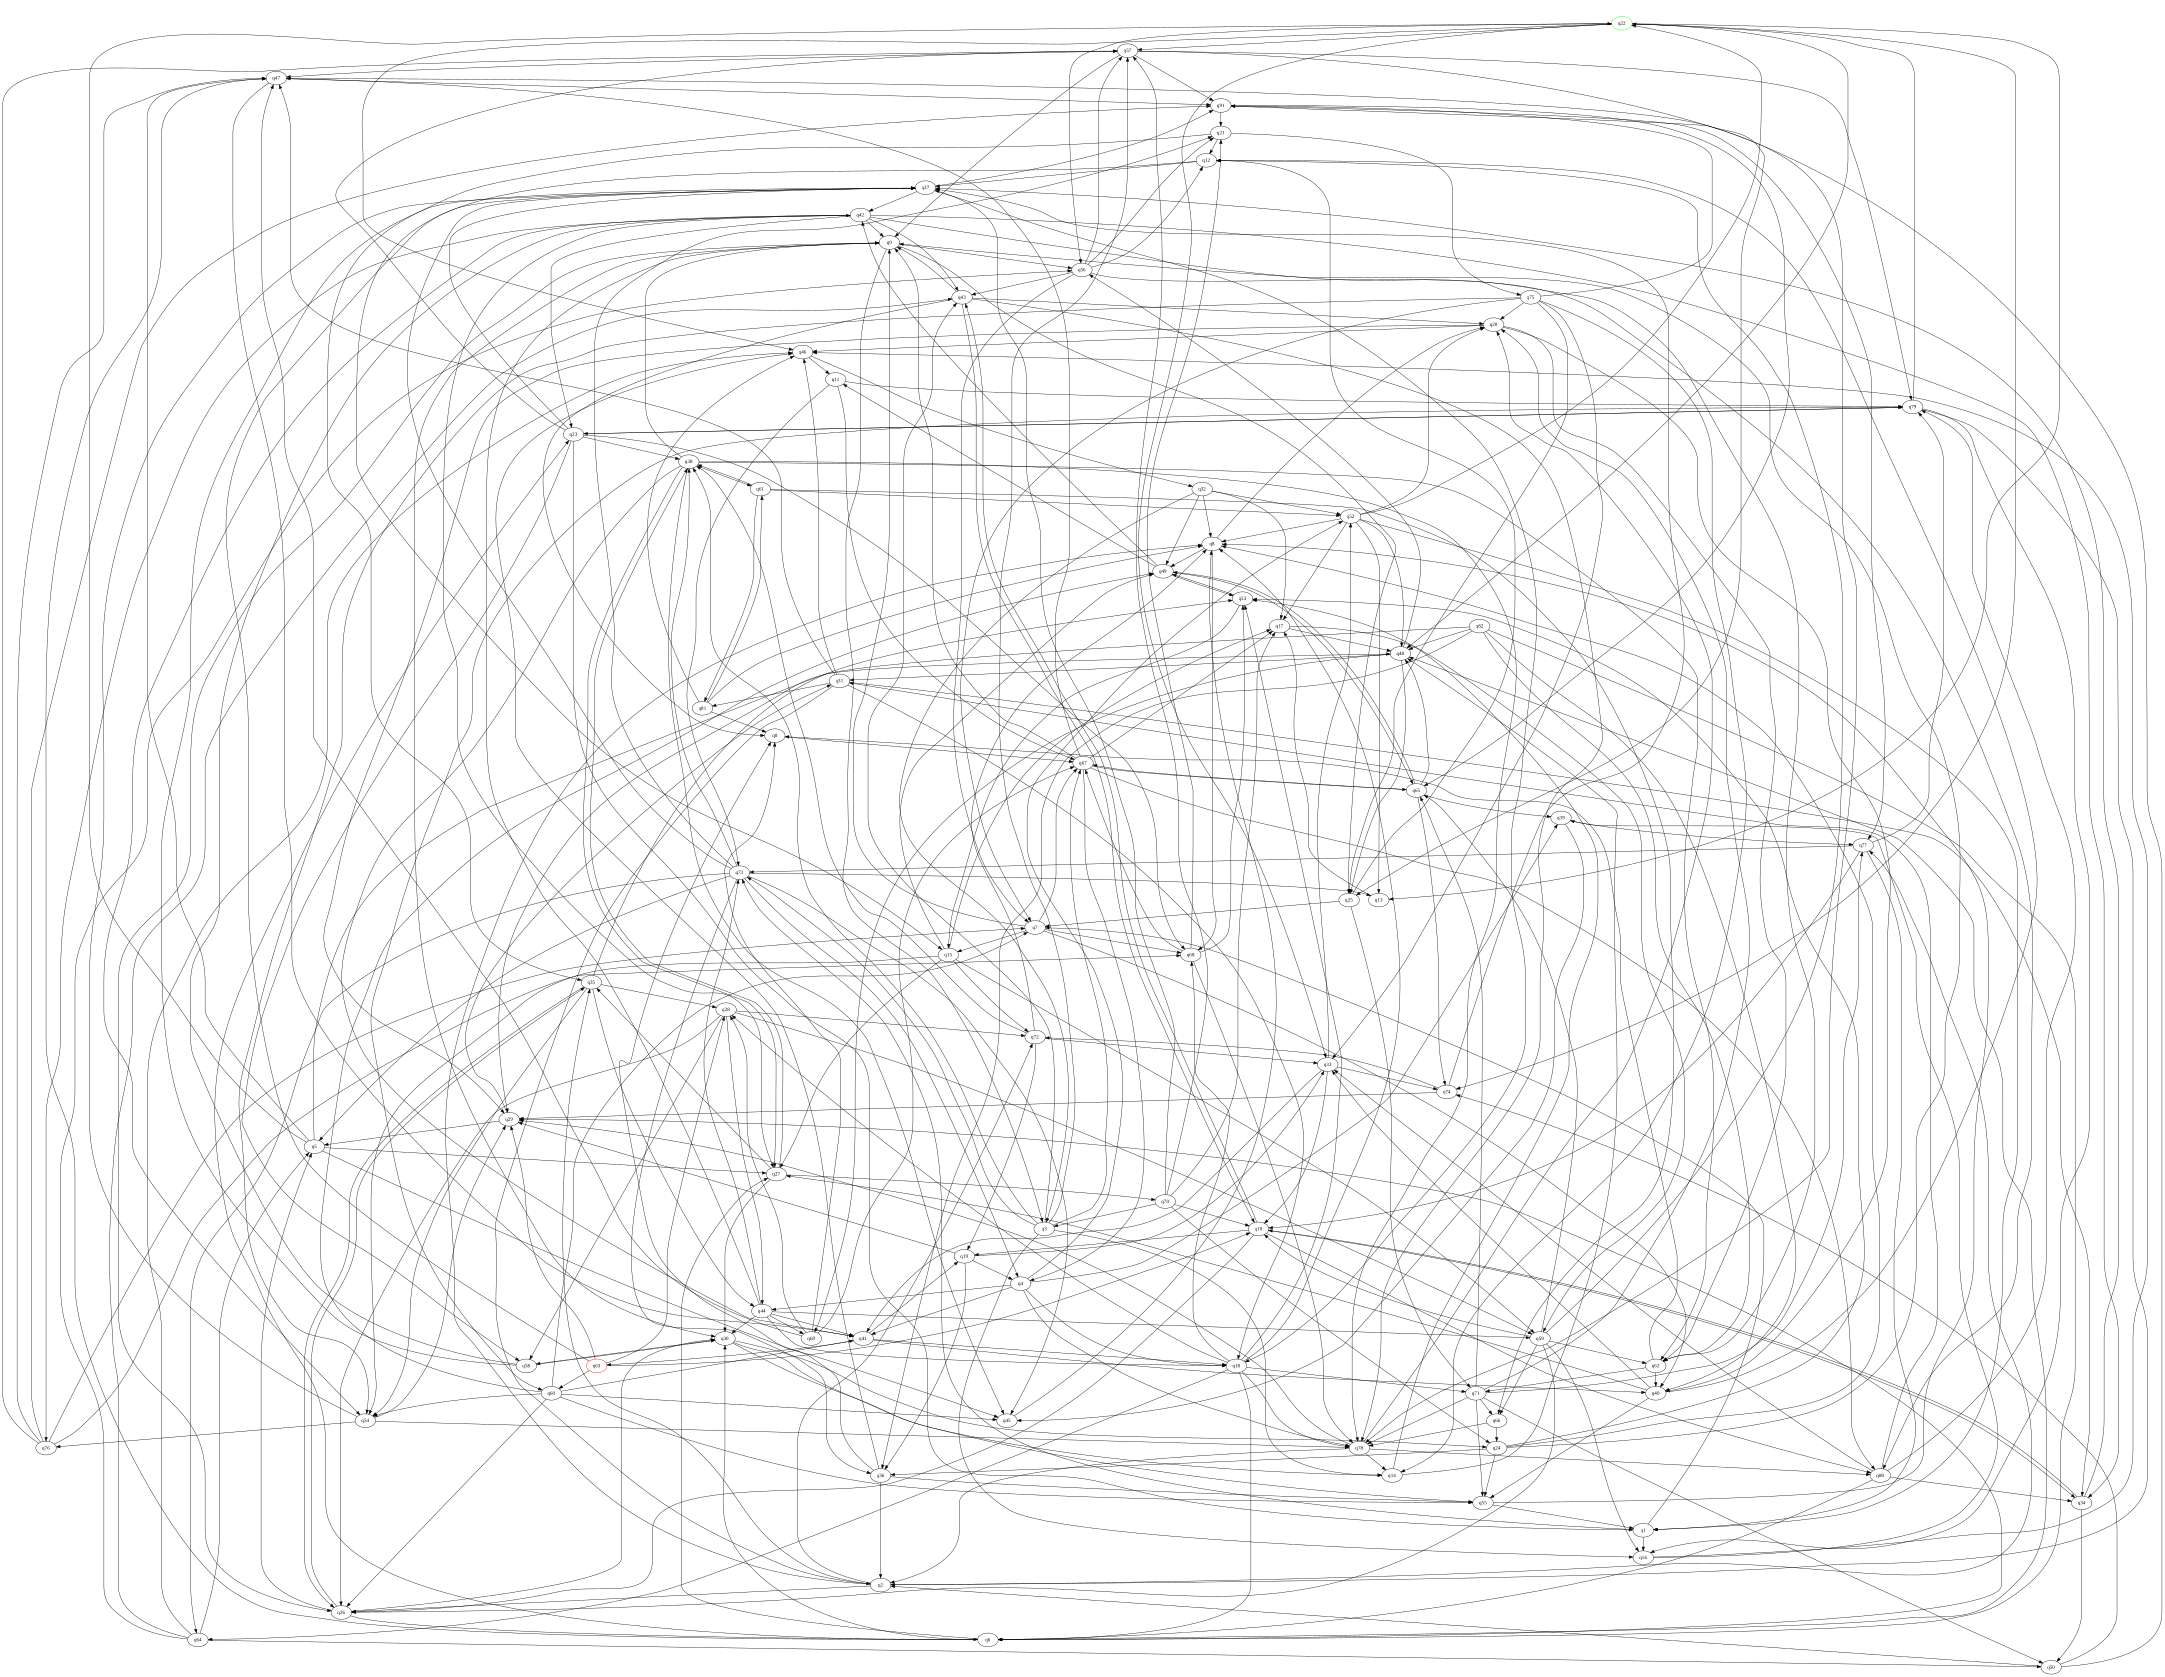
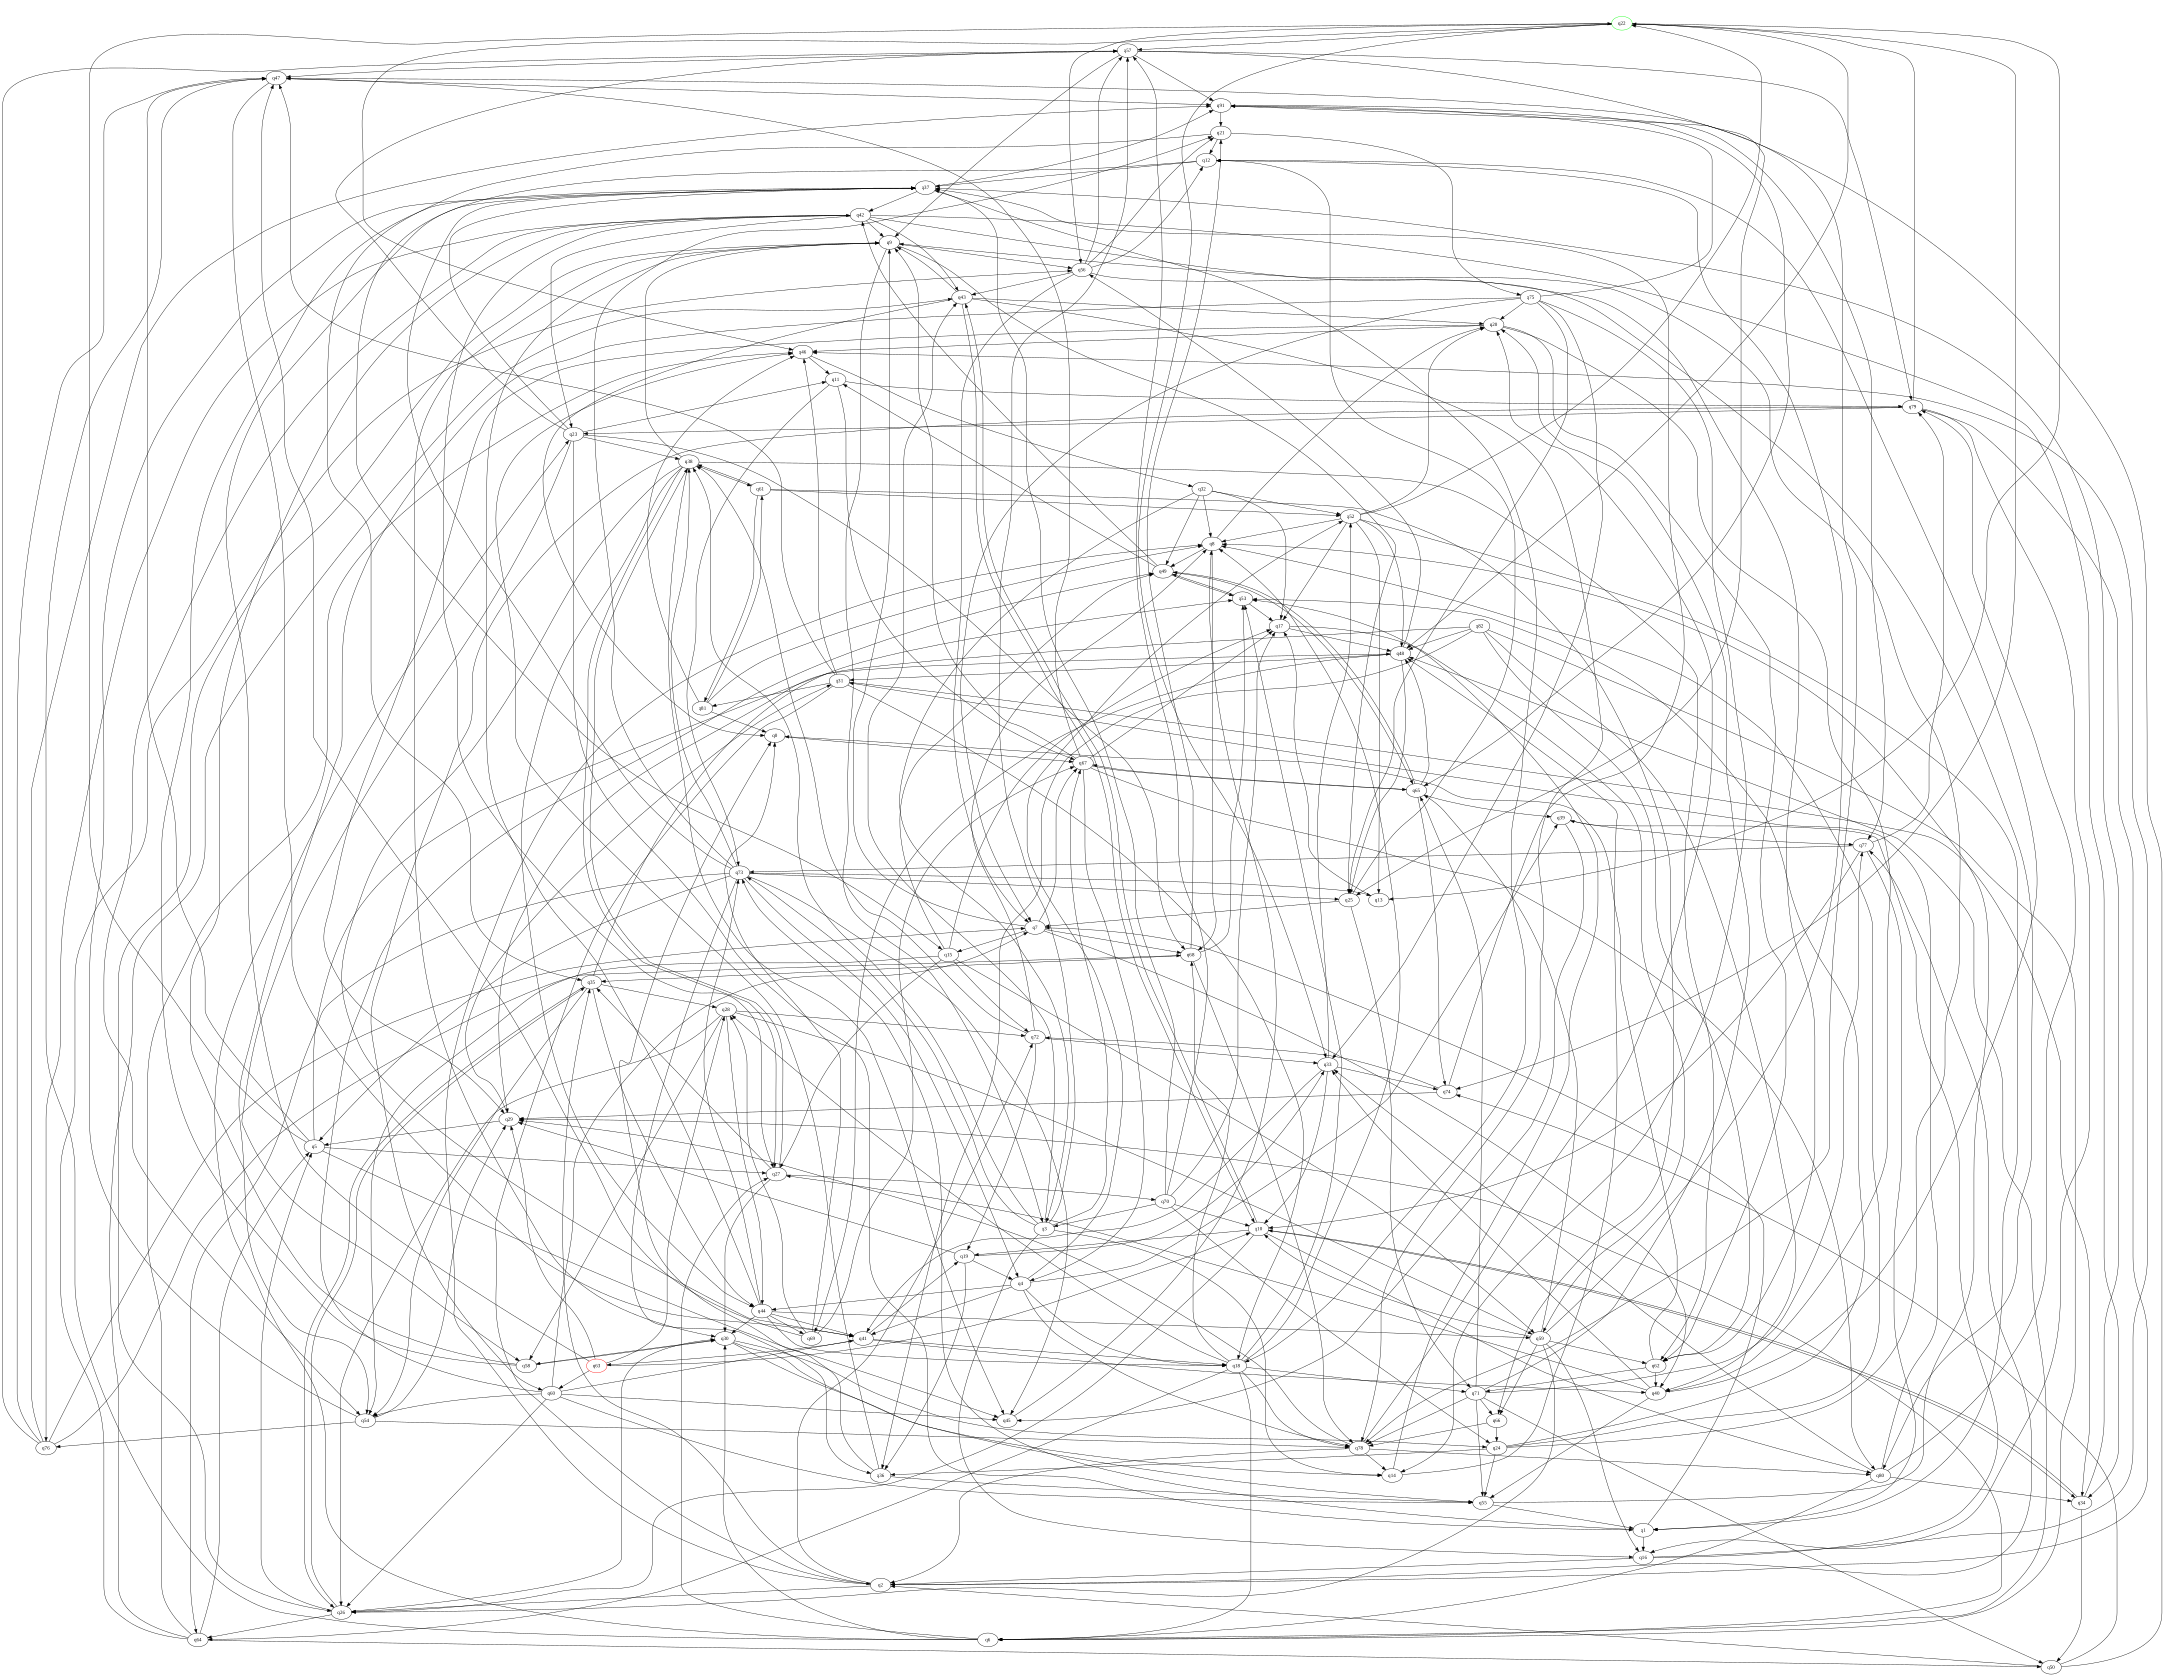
(1241, 421) -> (703, 407)
(1485, 578) -> (524, 881)
(1037, 725) -> (1259, 611)
(1124, 869) -> (893, 969)
none -> (1028, 886)
(881, 1528) -> (1264, 1571)
(662, 1636) -> (272, 1626)
